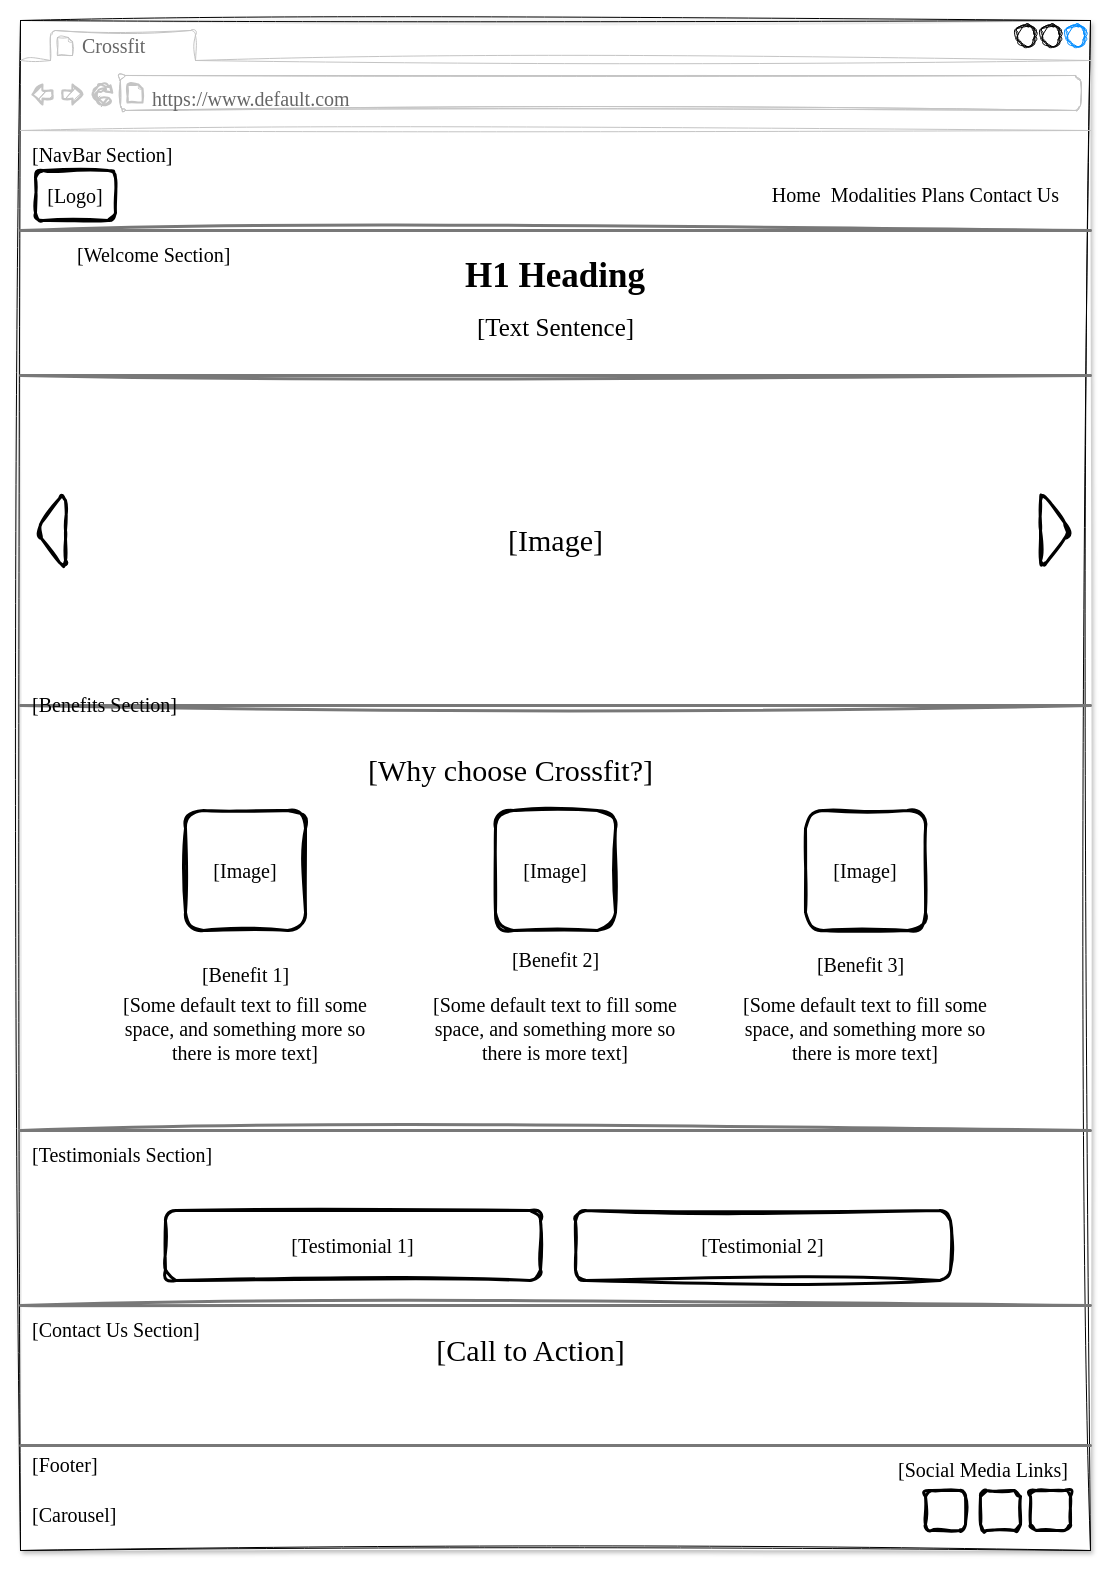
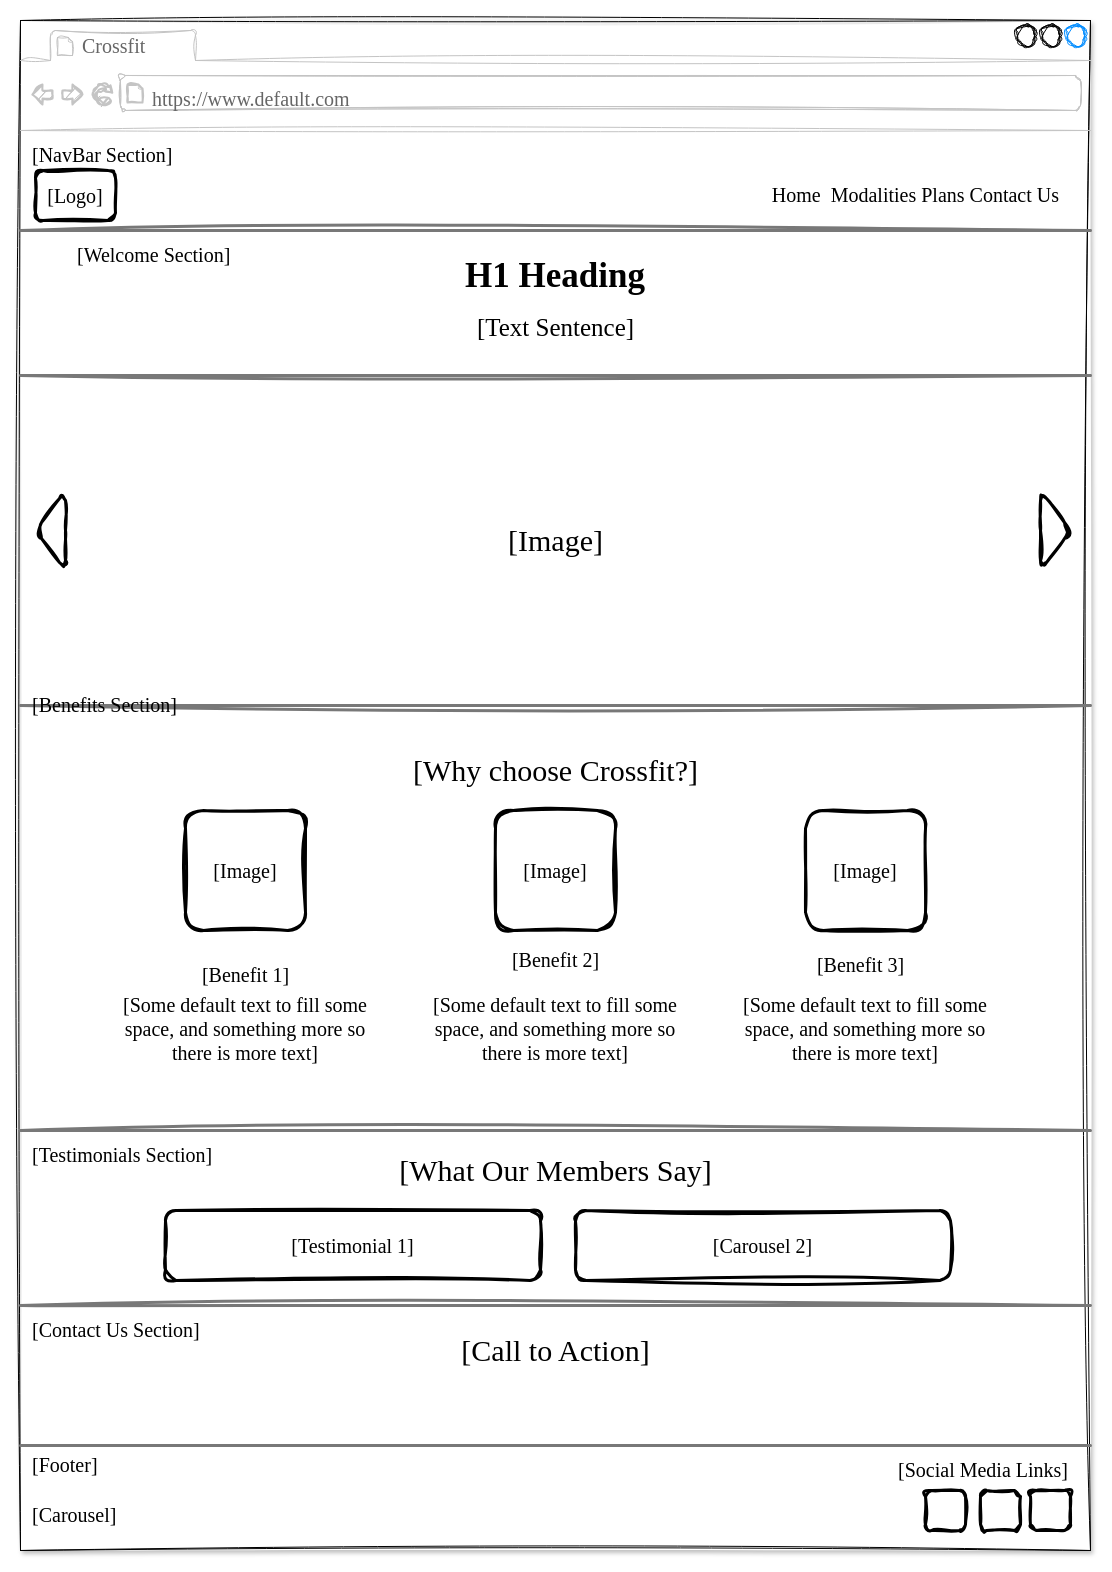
(511, 776) -> (556, 776)
none -> (556, 1176)
(763, 1246) -> (763, 1246)
(531, 1356) -> (556, 1356)
